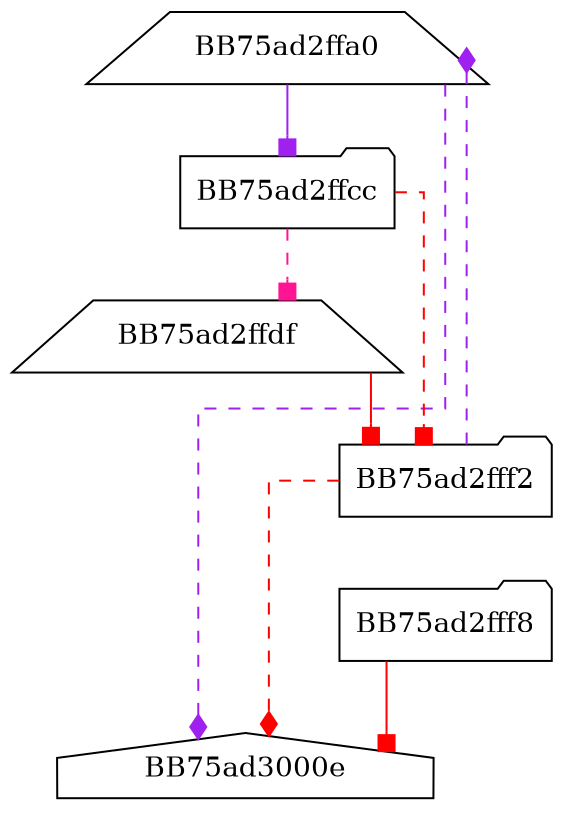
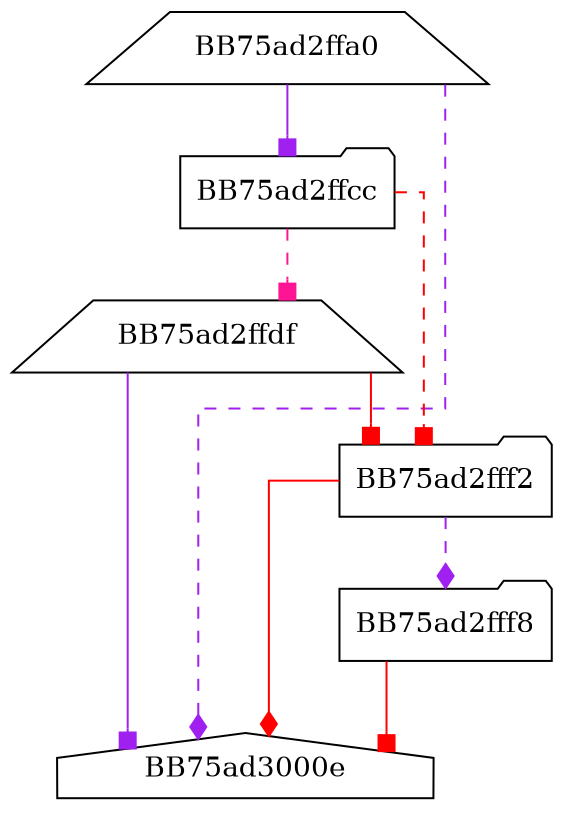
(467, 258) -> (446, 541)
none -> (128, 551)
(269, 561) -> (269, 561)
